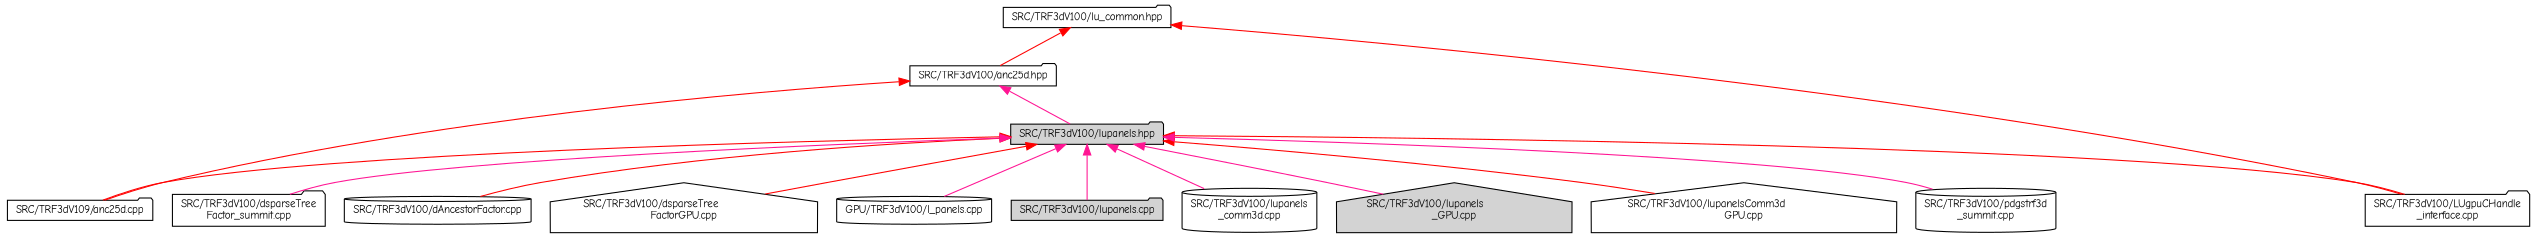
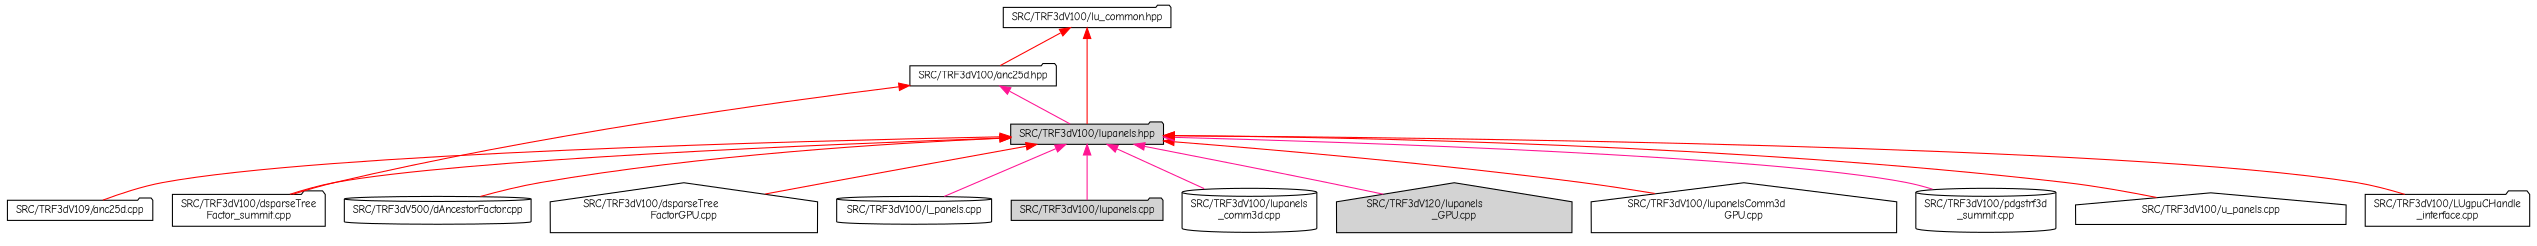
(1795, 90) -> (1087, 81)
(499, 122) -> (594, 131)
(643, 154) -> (643, 154)
(438, 210) -> (438, 210)
(914, 210) -> (914, 210)
(1454, 210) -> (1454, 210)
none -> (2211, 210)
